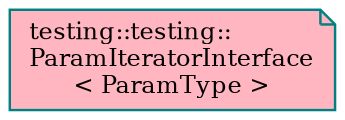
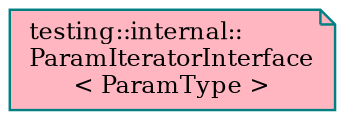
(172, 60) -> (172, 60)
